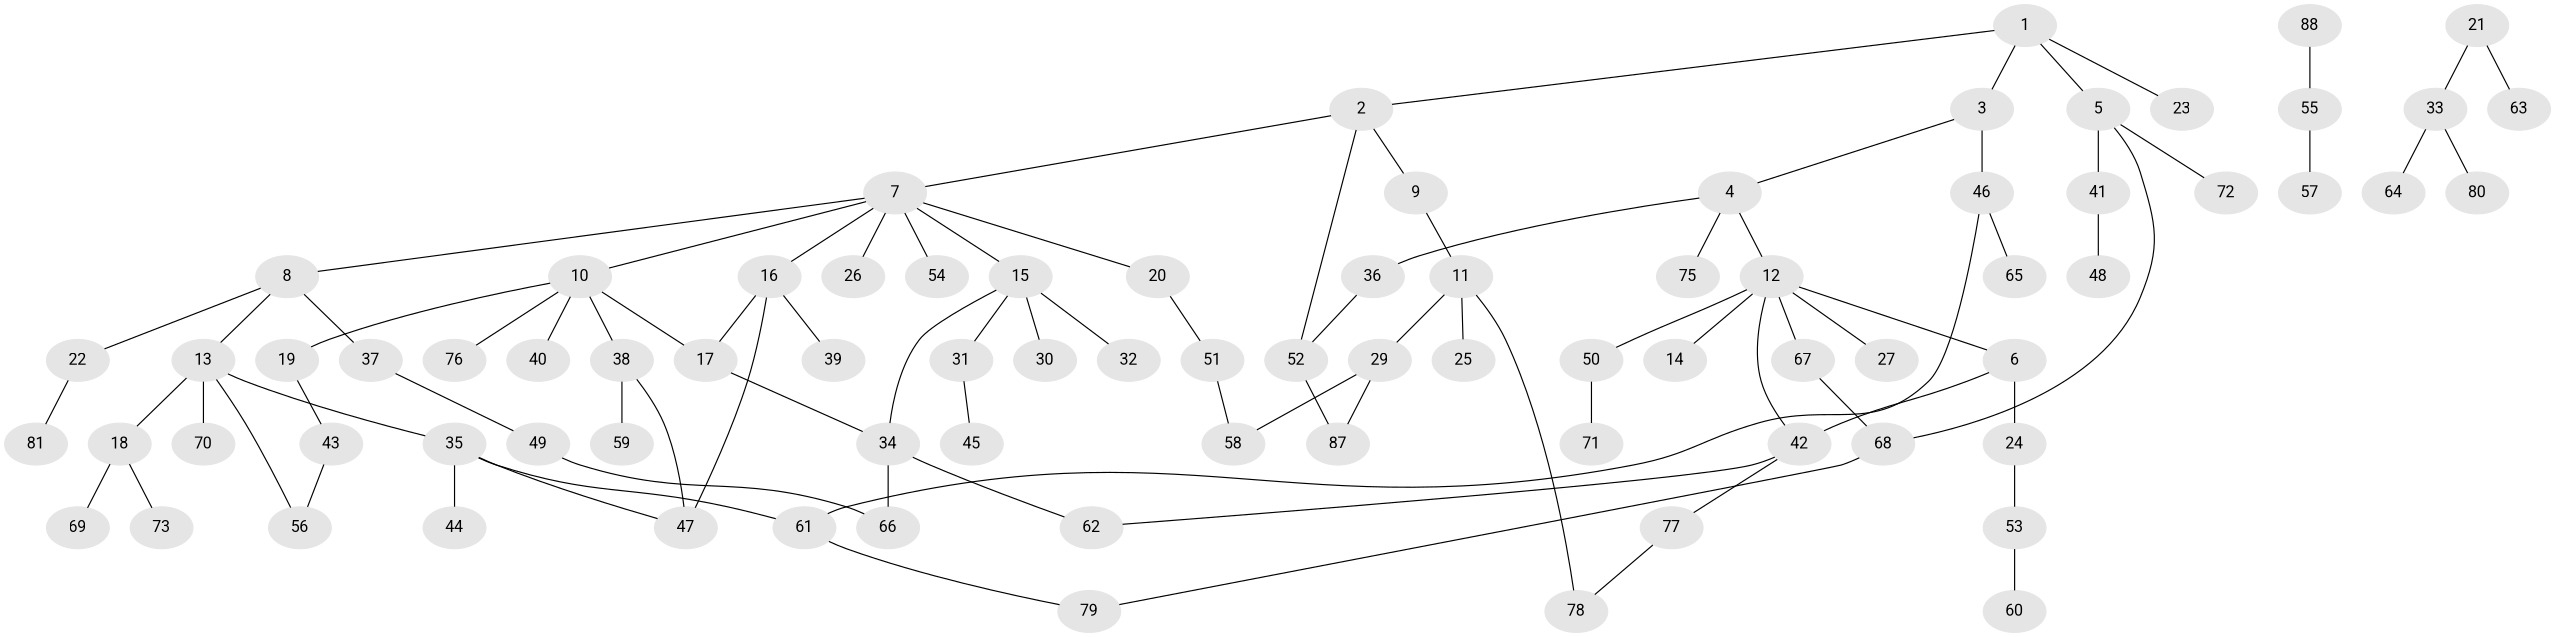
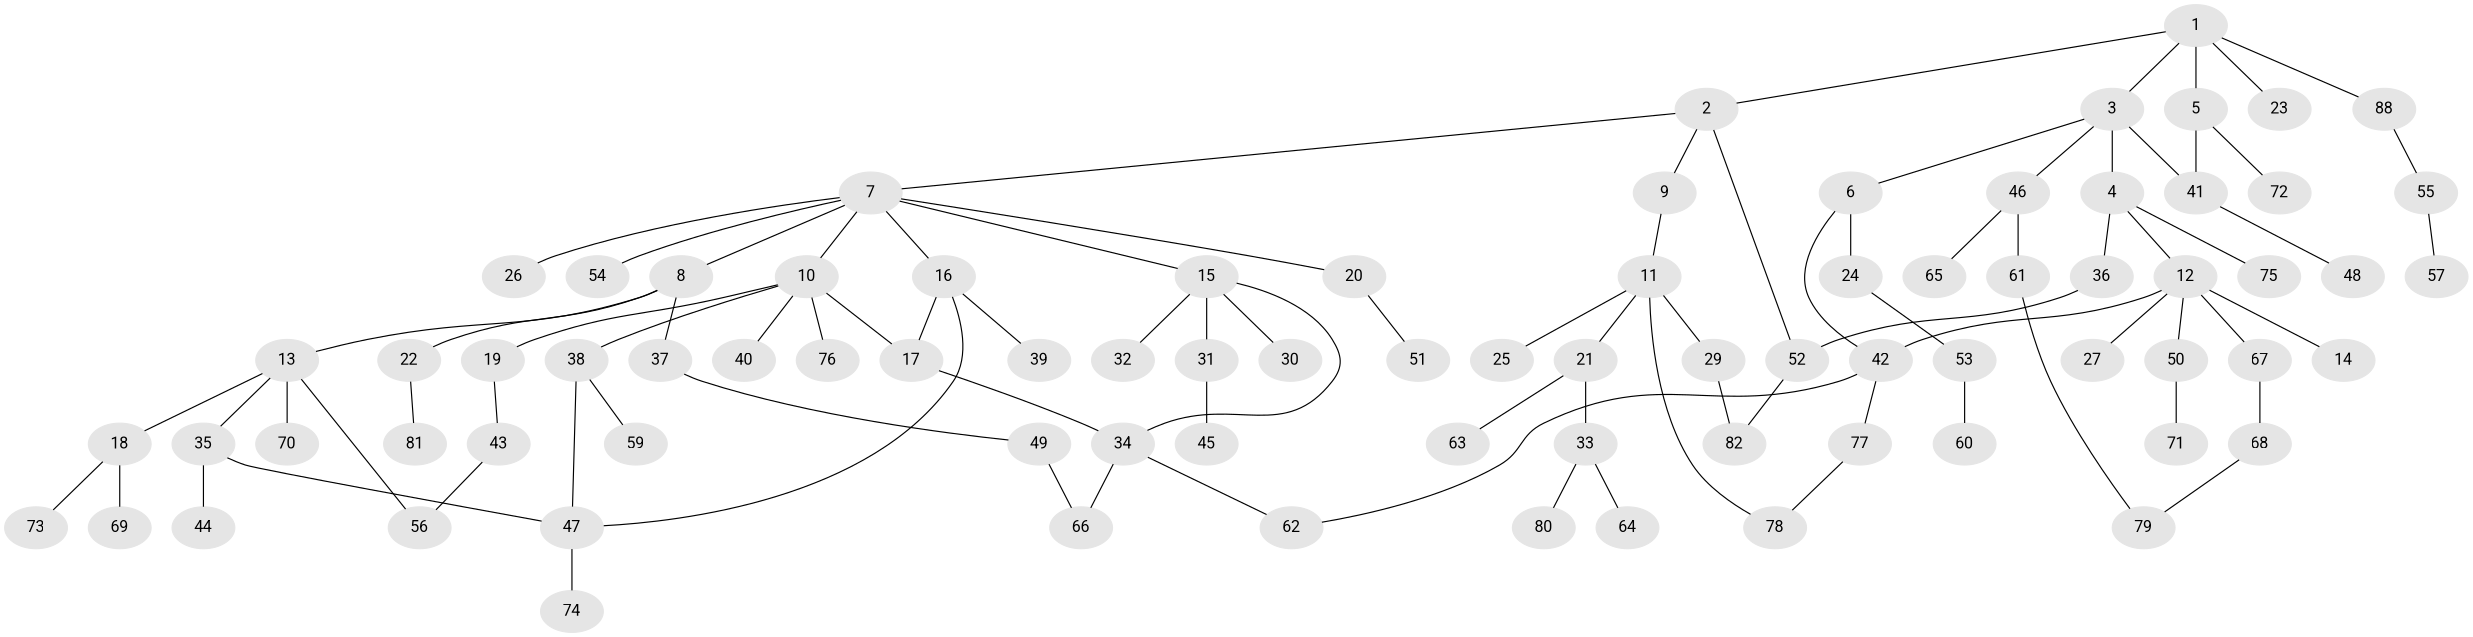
none -> (2290, 67)
none -> (2154, 151)
(1893, 318) -> (1981, 151)
none -> (1618, 319)
(2115, 338) -> none
(1233, 444) -> none
(1338, 444) -> (1734, 444)
(626, 491) -> none
none -> (572, 611)
